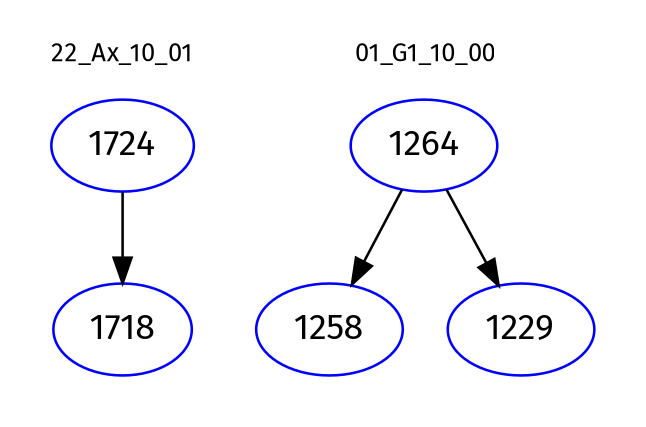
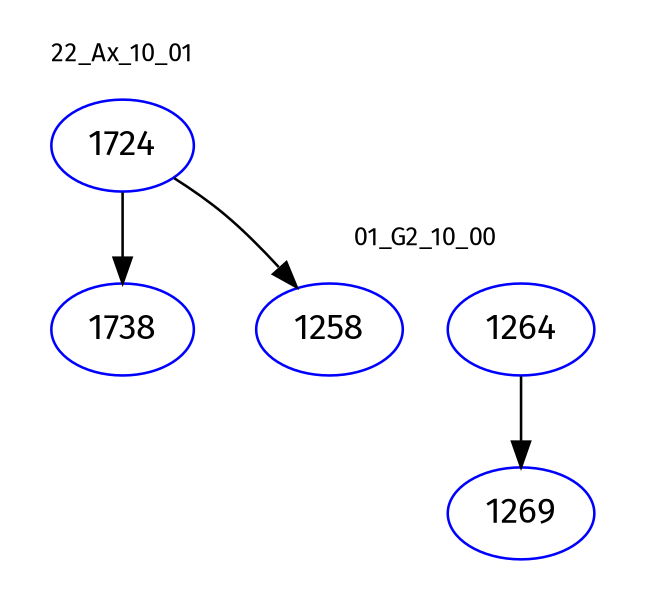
(425, 55) -> (425, 239)
(383, 226) -> (252, 240)
(123, 329) -> (123, 329)
(521, 329) -> (521, 513)
